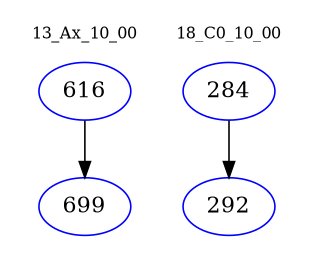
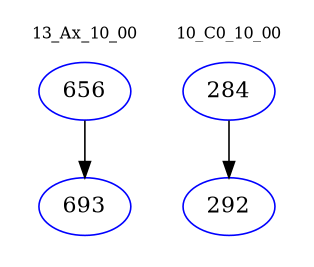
(229, 34) -> (229, 34)
(85, 91) -> (85, 91)
(85, 207) -> (85, 207)
